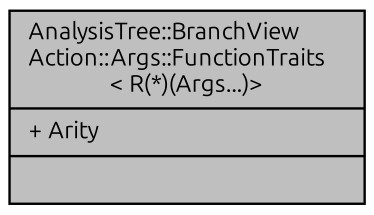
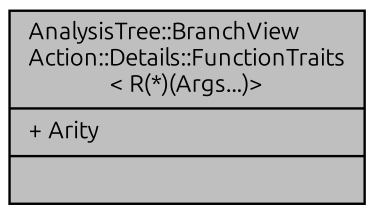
(178, 58) -> (187, 58)
